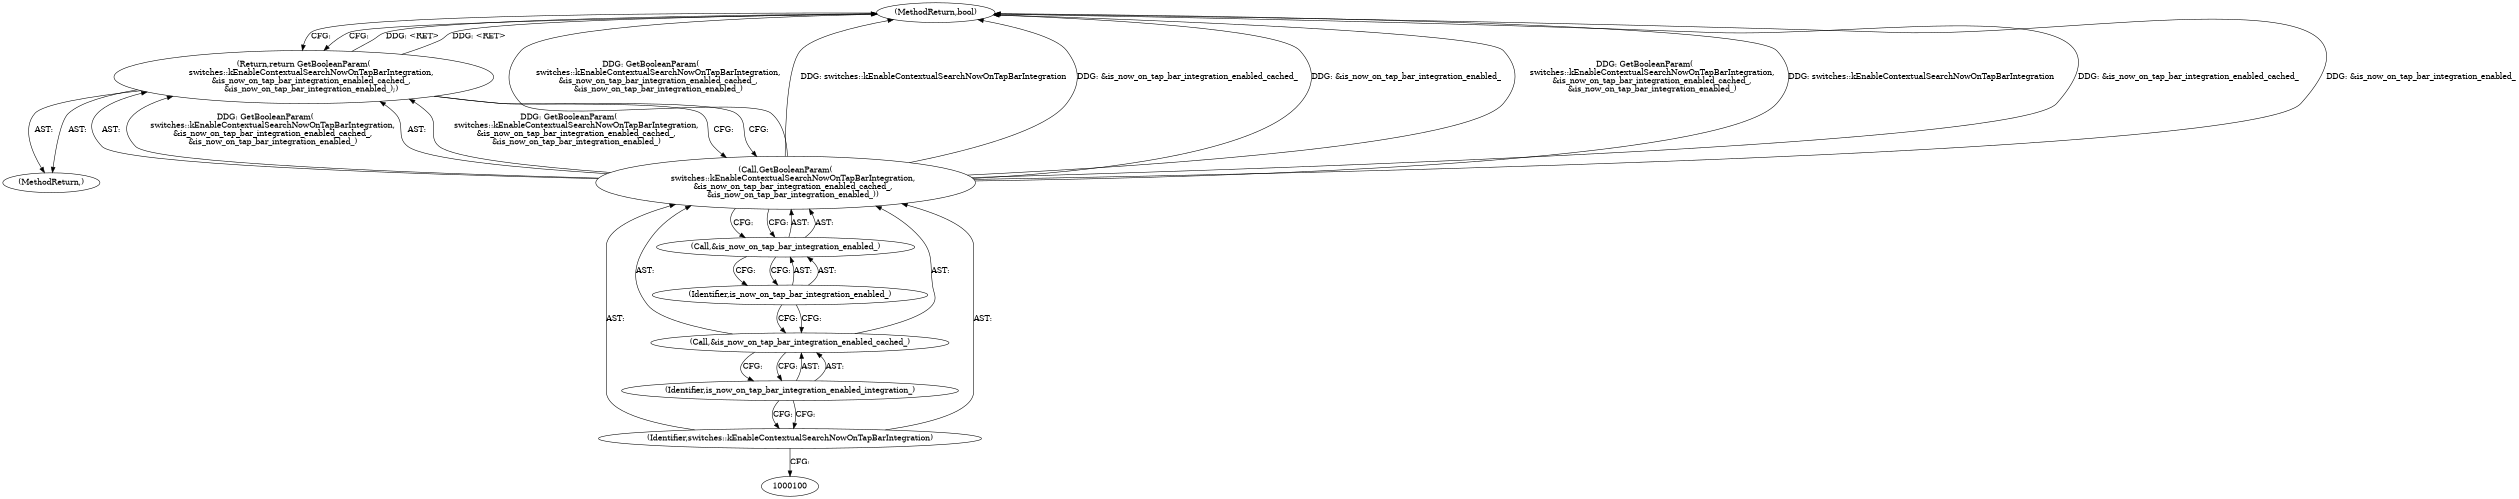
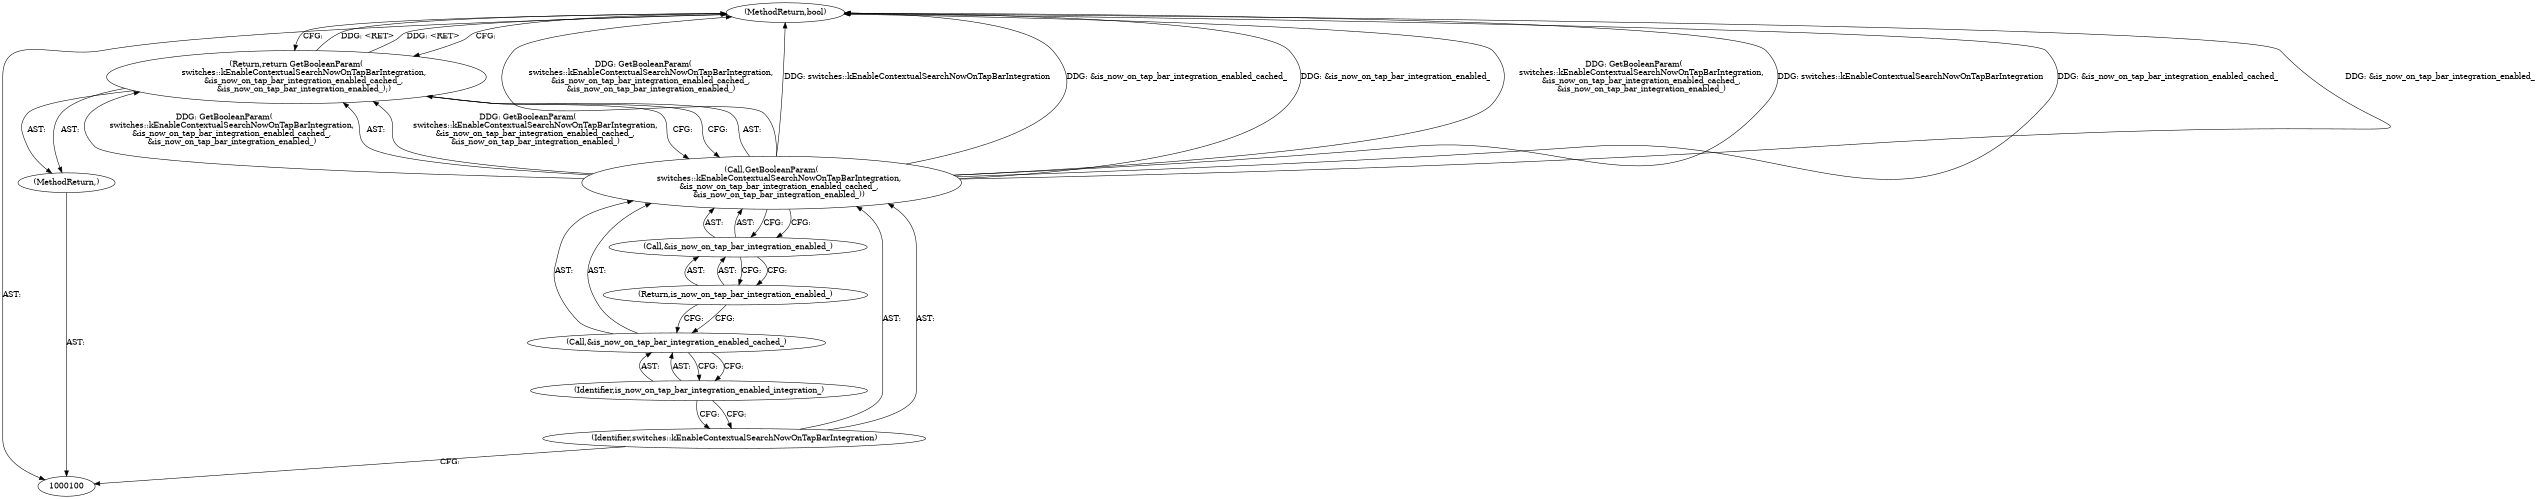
none -> (147, 44)
(790, 295) -> (735, 295)
none -> (67, 332)
